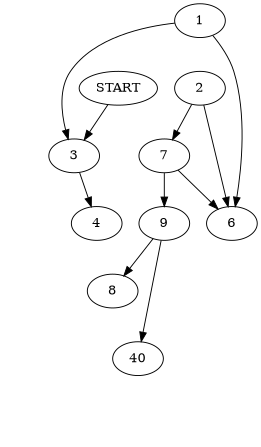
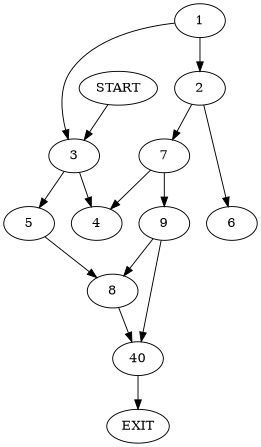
(241, 113) -> (200, 50)
(195, 186) -> (134, 186)
none -> (29, 223)
none -> (124, 320)
none -> (138, 426)
